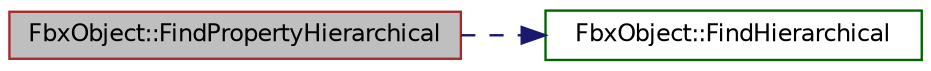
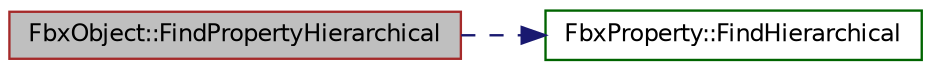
(734, 35) -> (734, 35)
